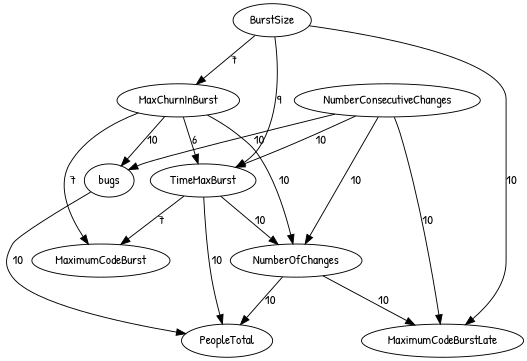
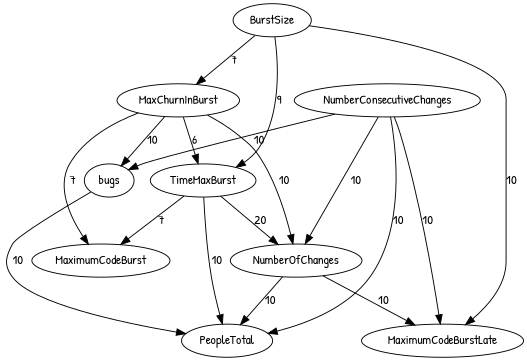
(300, 141) -> (383, 252)
(260, 221) -> (260, 221)
